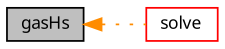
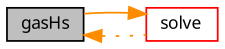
none -> (106, 13)
